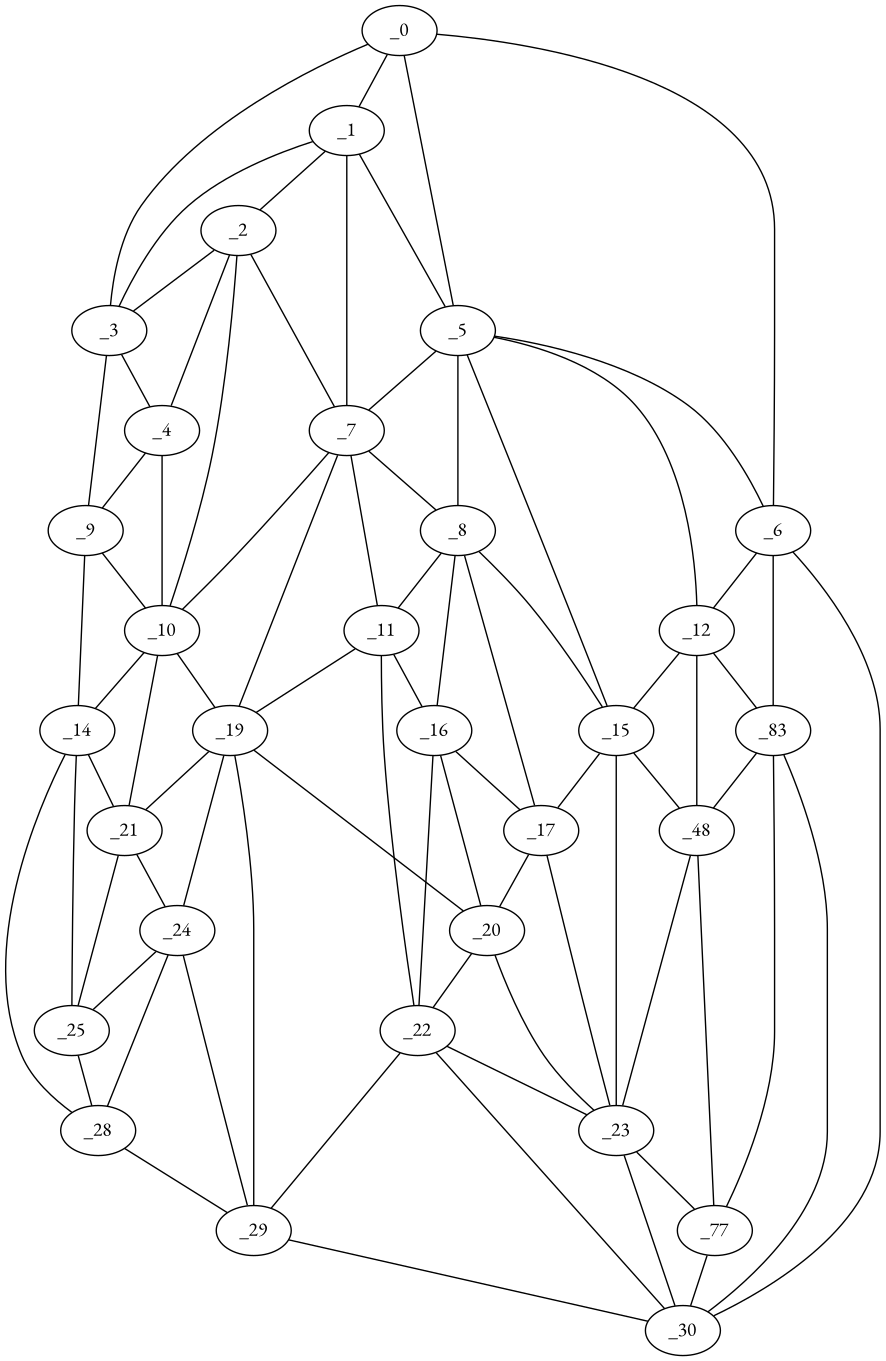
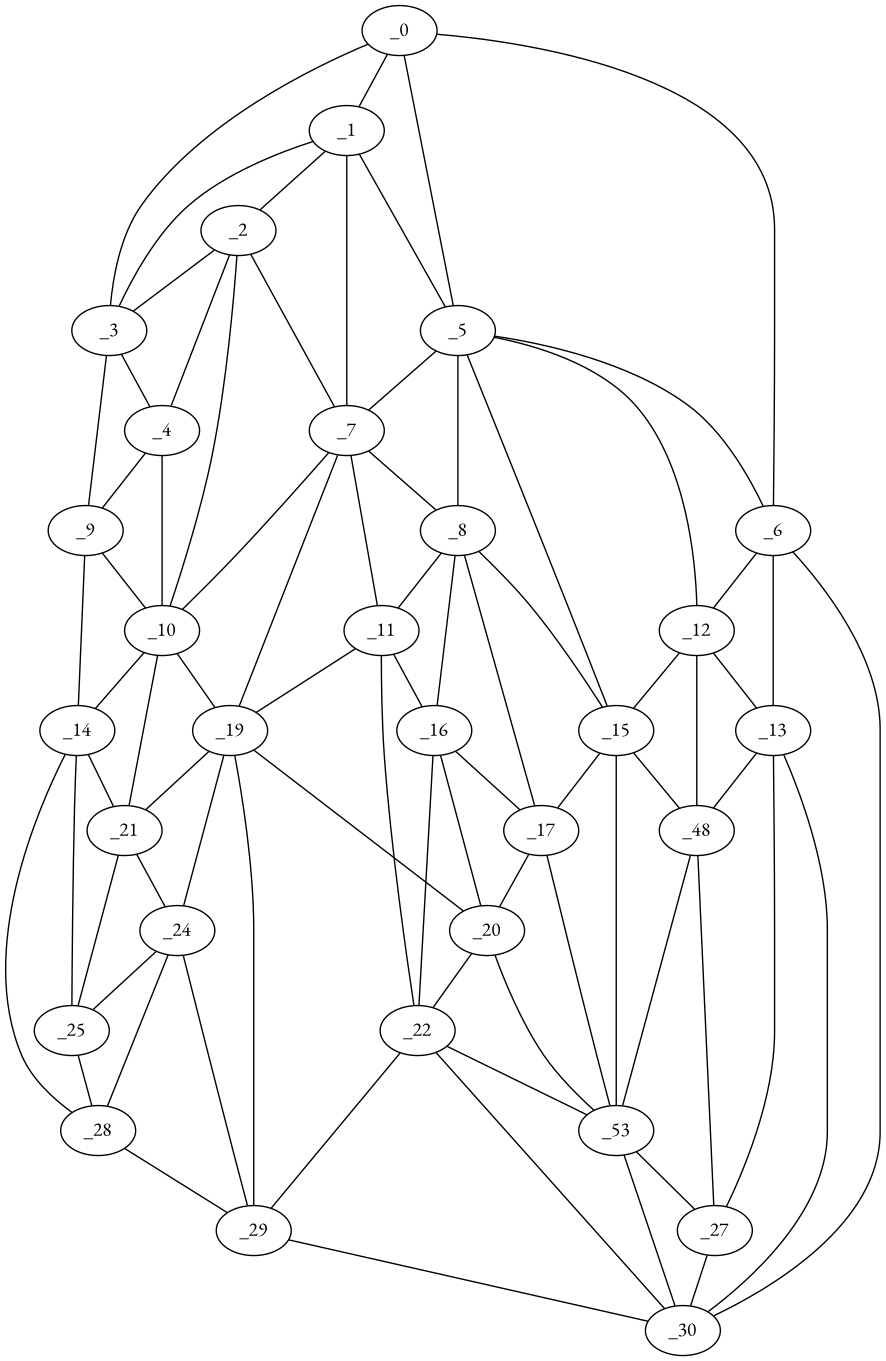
(773, 731) -> (773, 731)
(616, 1131) -> (616, 1131)
(715, 1231) -> (715, 1231)
